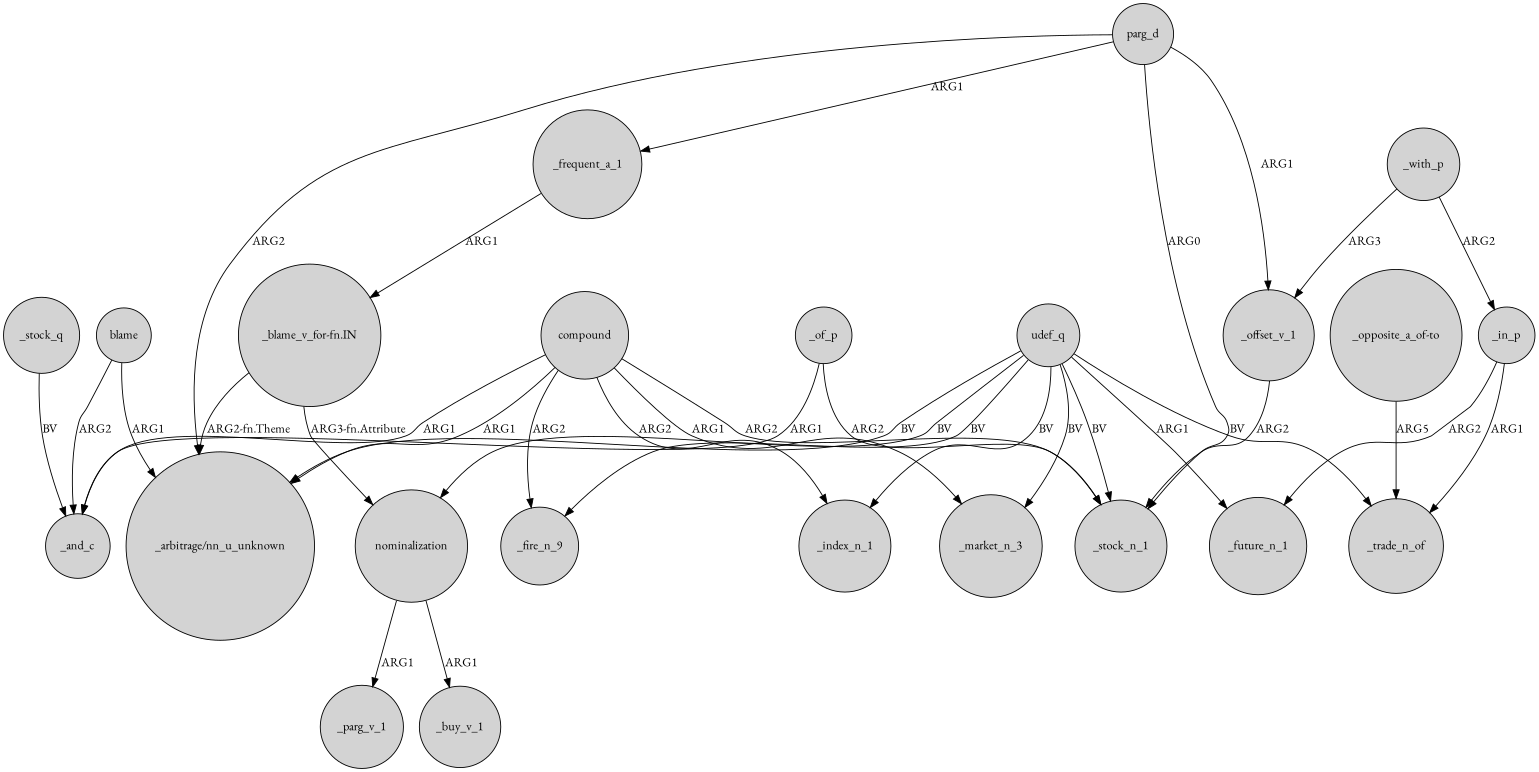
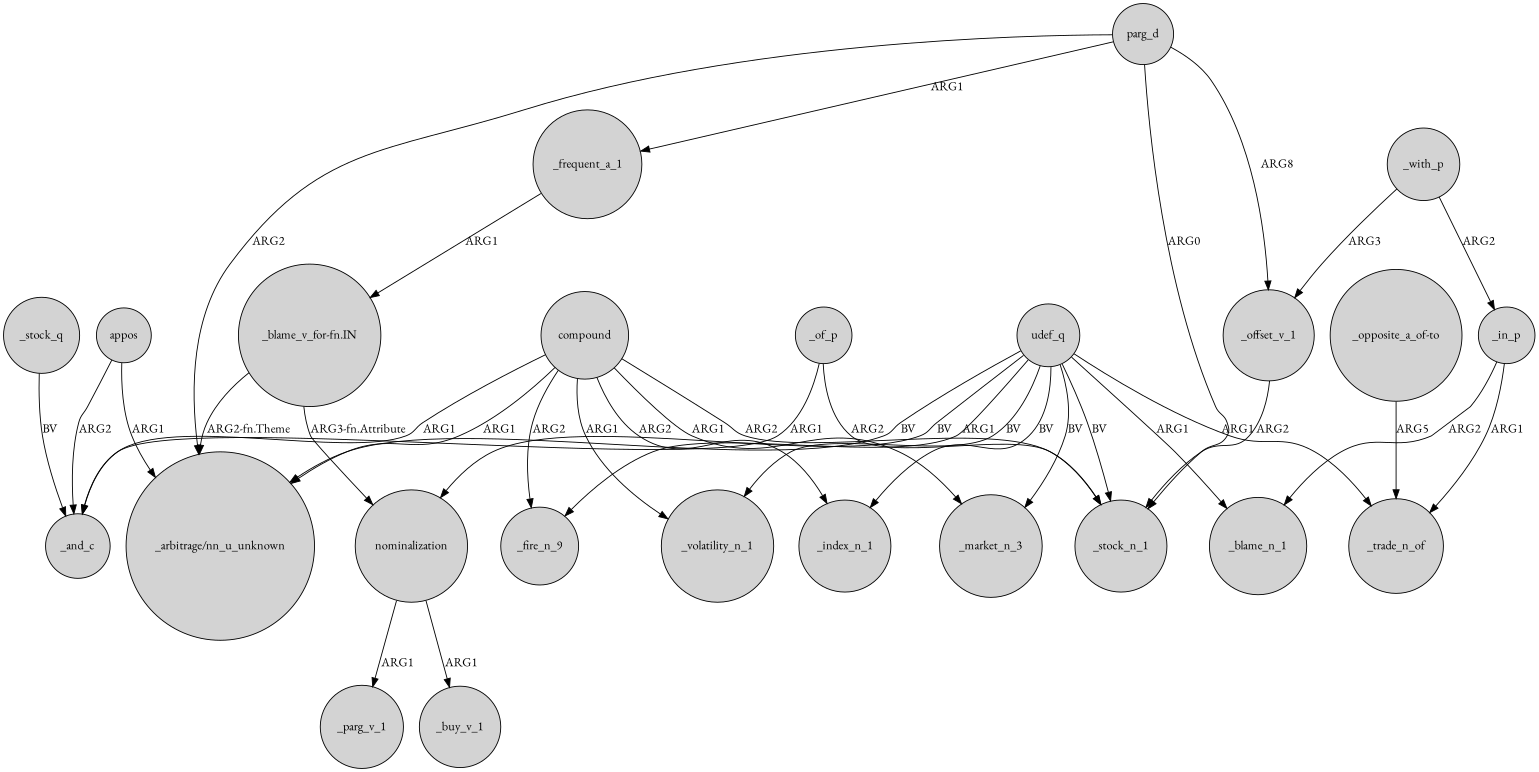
(1277, 164) -> (1277, 164)
(124, 335) -> (124, 335)
(979, 429) -> (979, 429)
(1238, 429) -> (1238, 429)
none -> (718, 546)
(1258, 546) -> (1258, 546)
